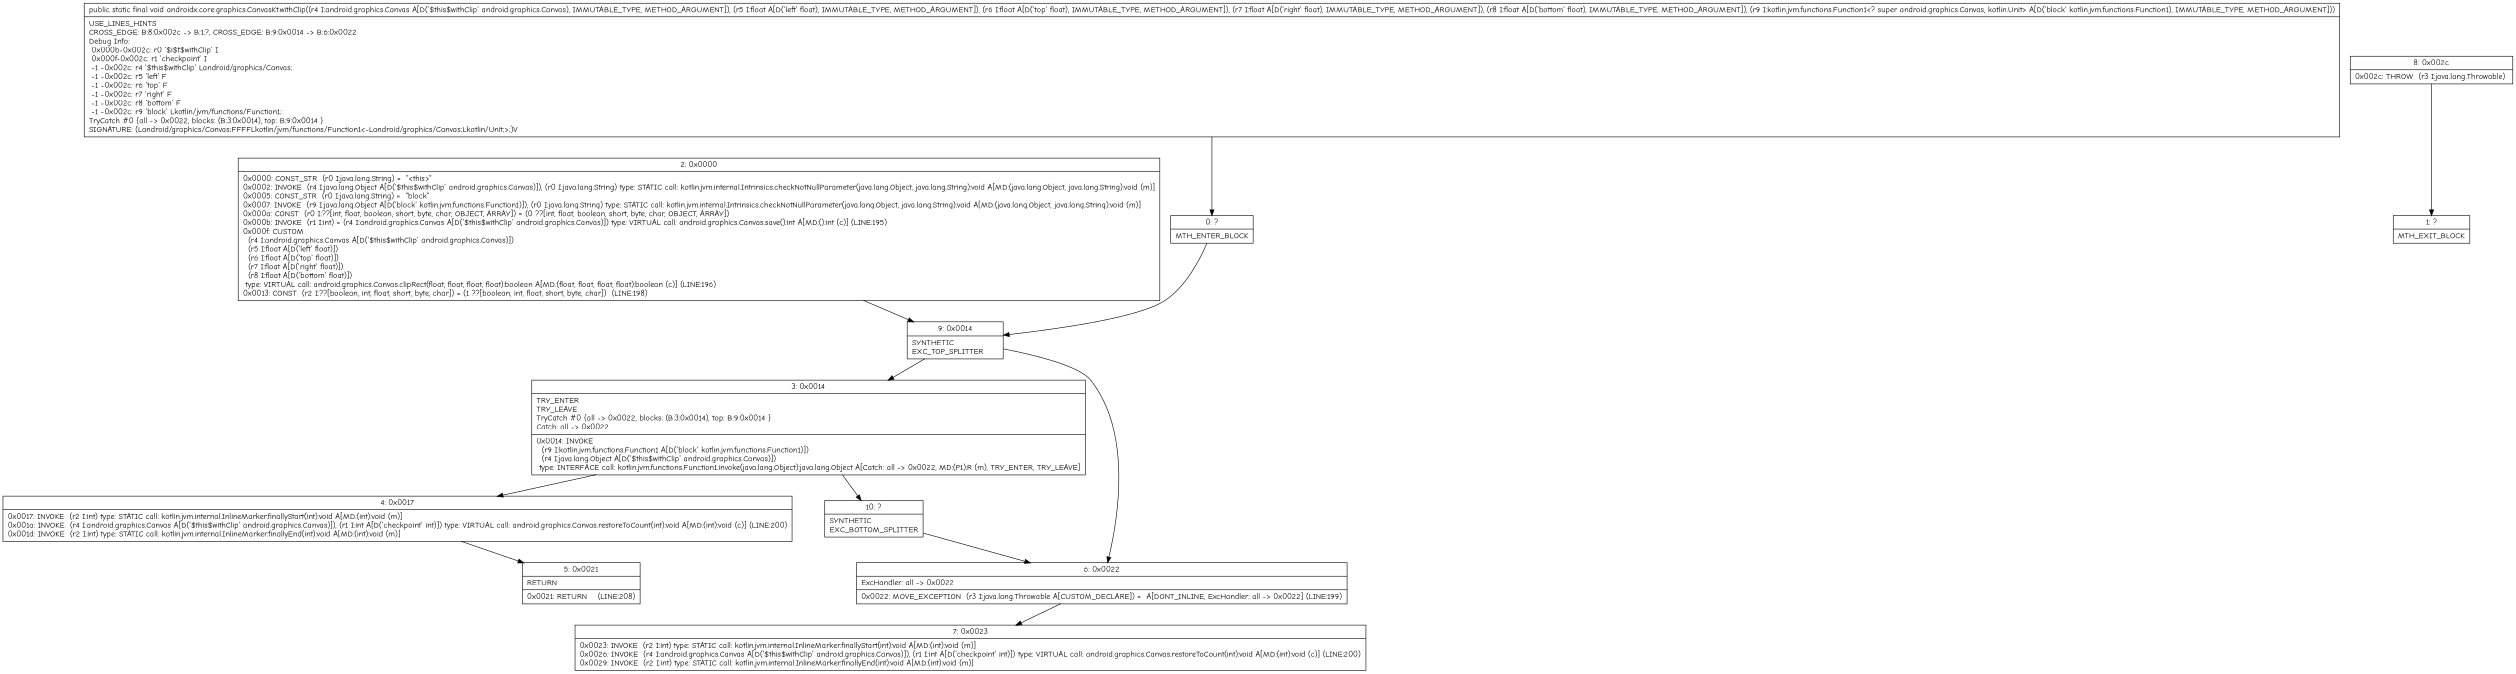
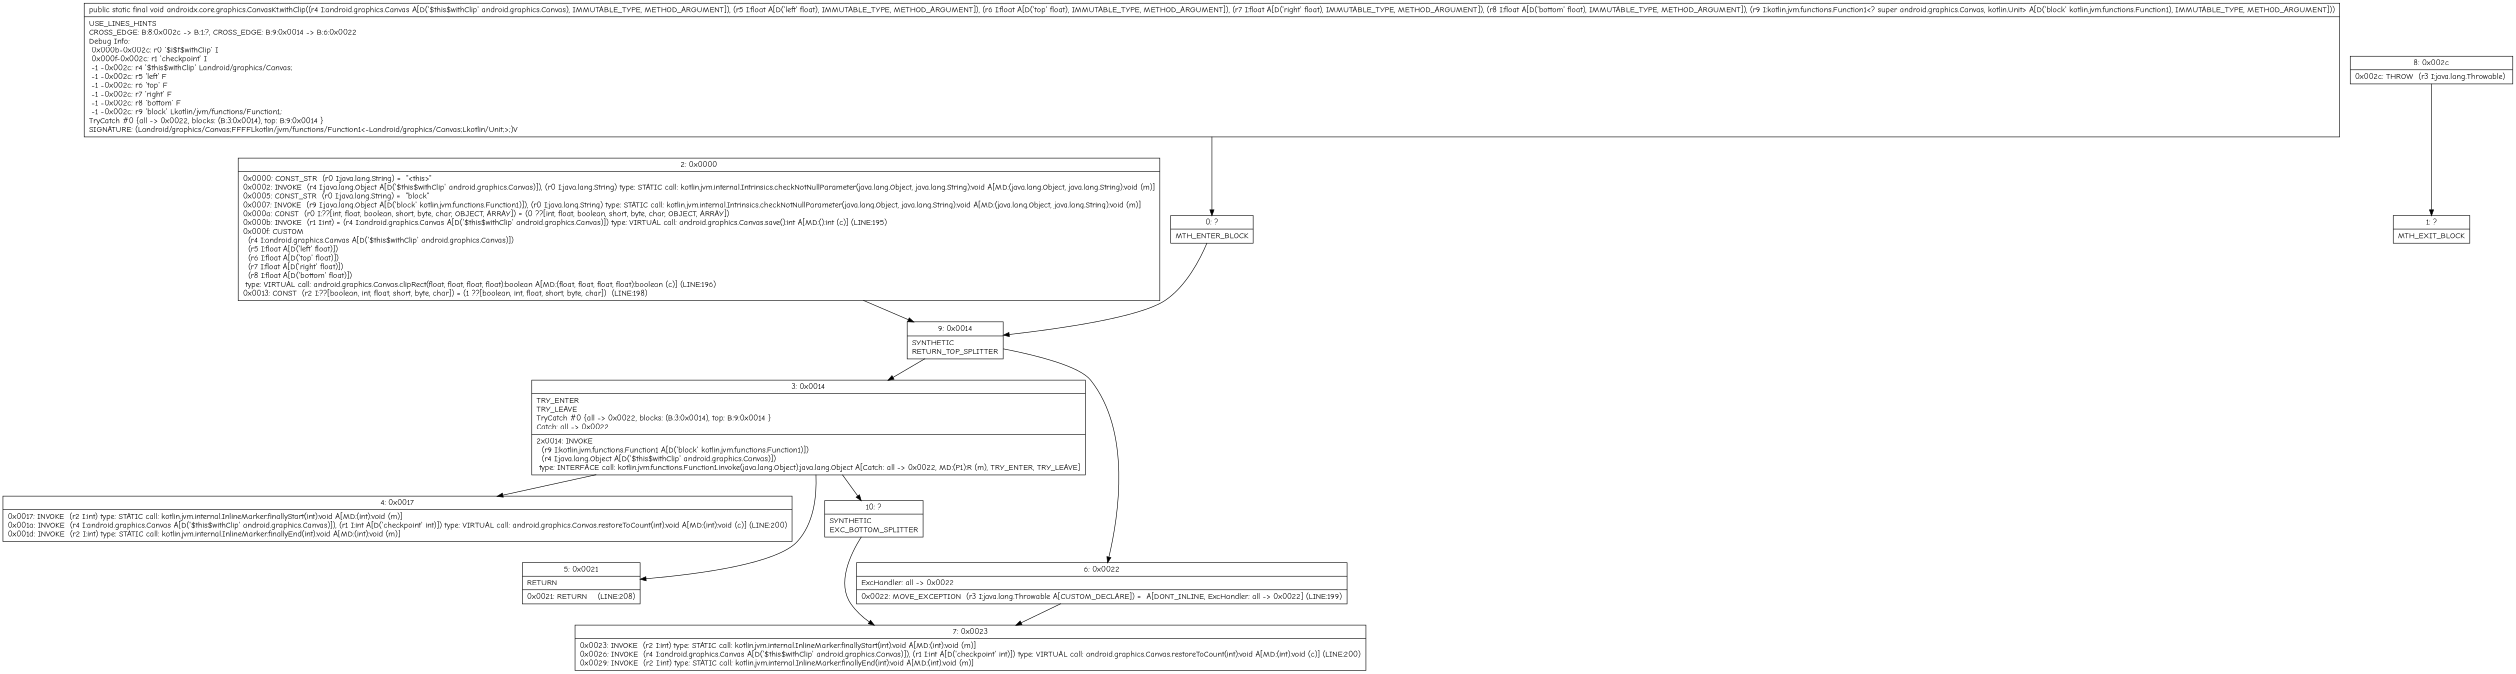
(948, 352) -> (955, 352)
(568, 441) -> (567, 441)
(974, 547) -> (845, 582)
(490, 551) -> (759, 561)
